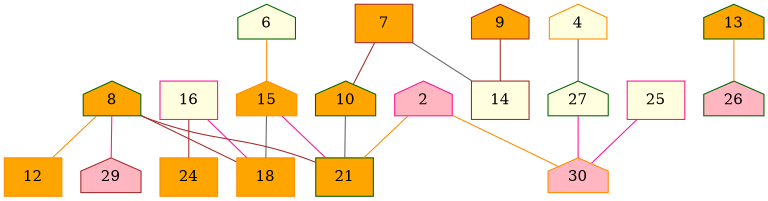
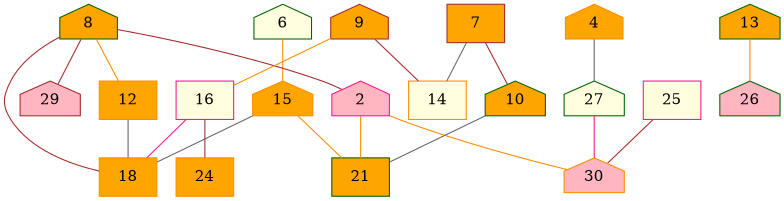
(578, 23) -> (594, 23)
none -> (289, 58)
(500, 100) -> (437, 100)
(111, 137) -> (70, 62)
(215, 137) -> (231, 54)
(304, 137) -> (320, 137)
none -> (128, 139)
(614, 141) -> (630, 141)
